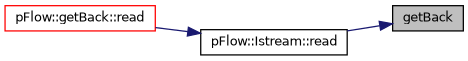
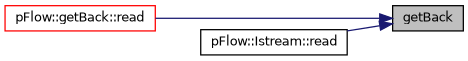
(172, 30) -> (268, 18)
